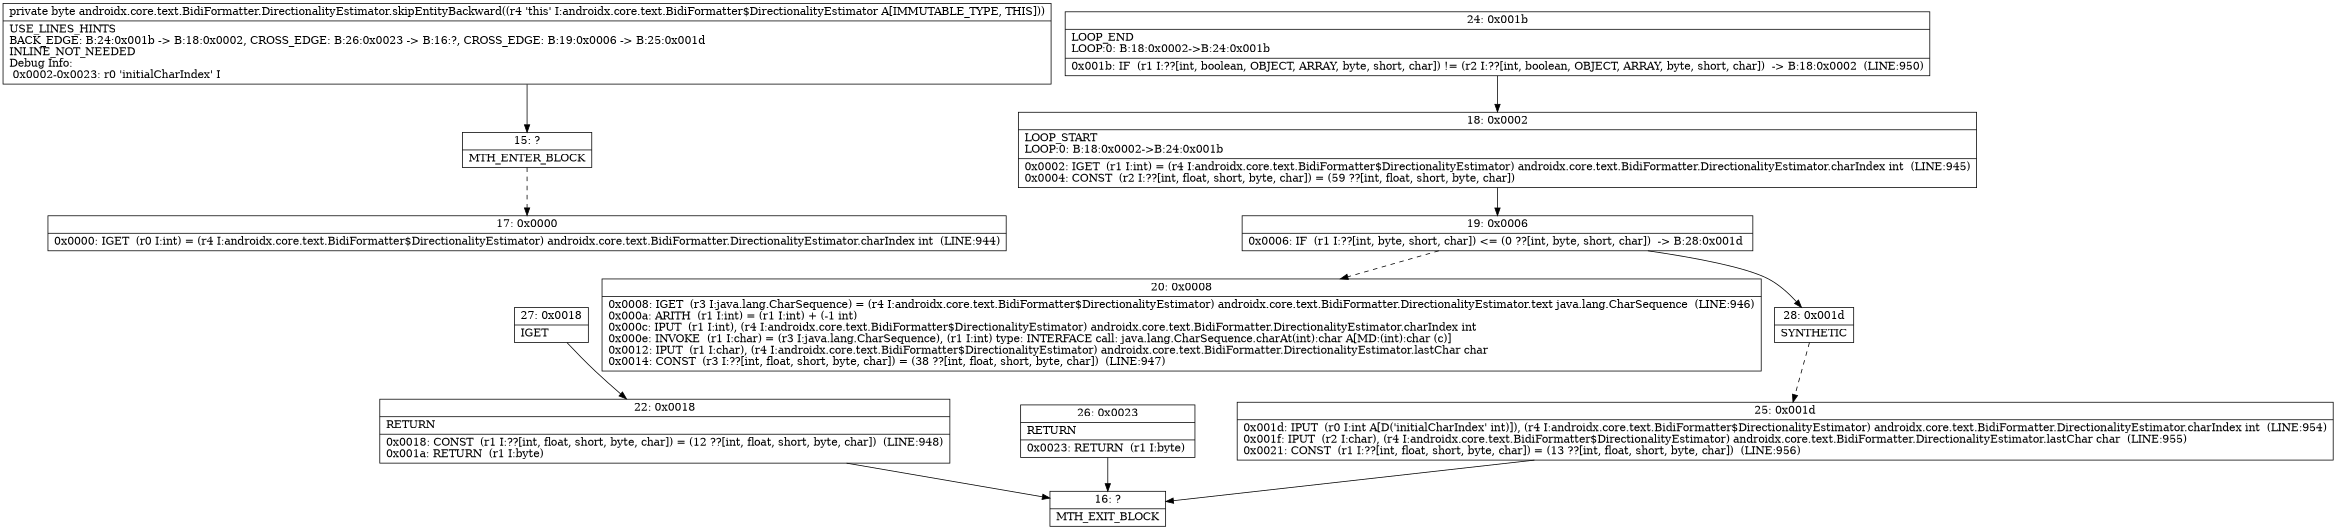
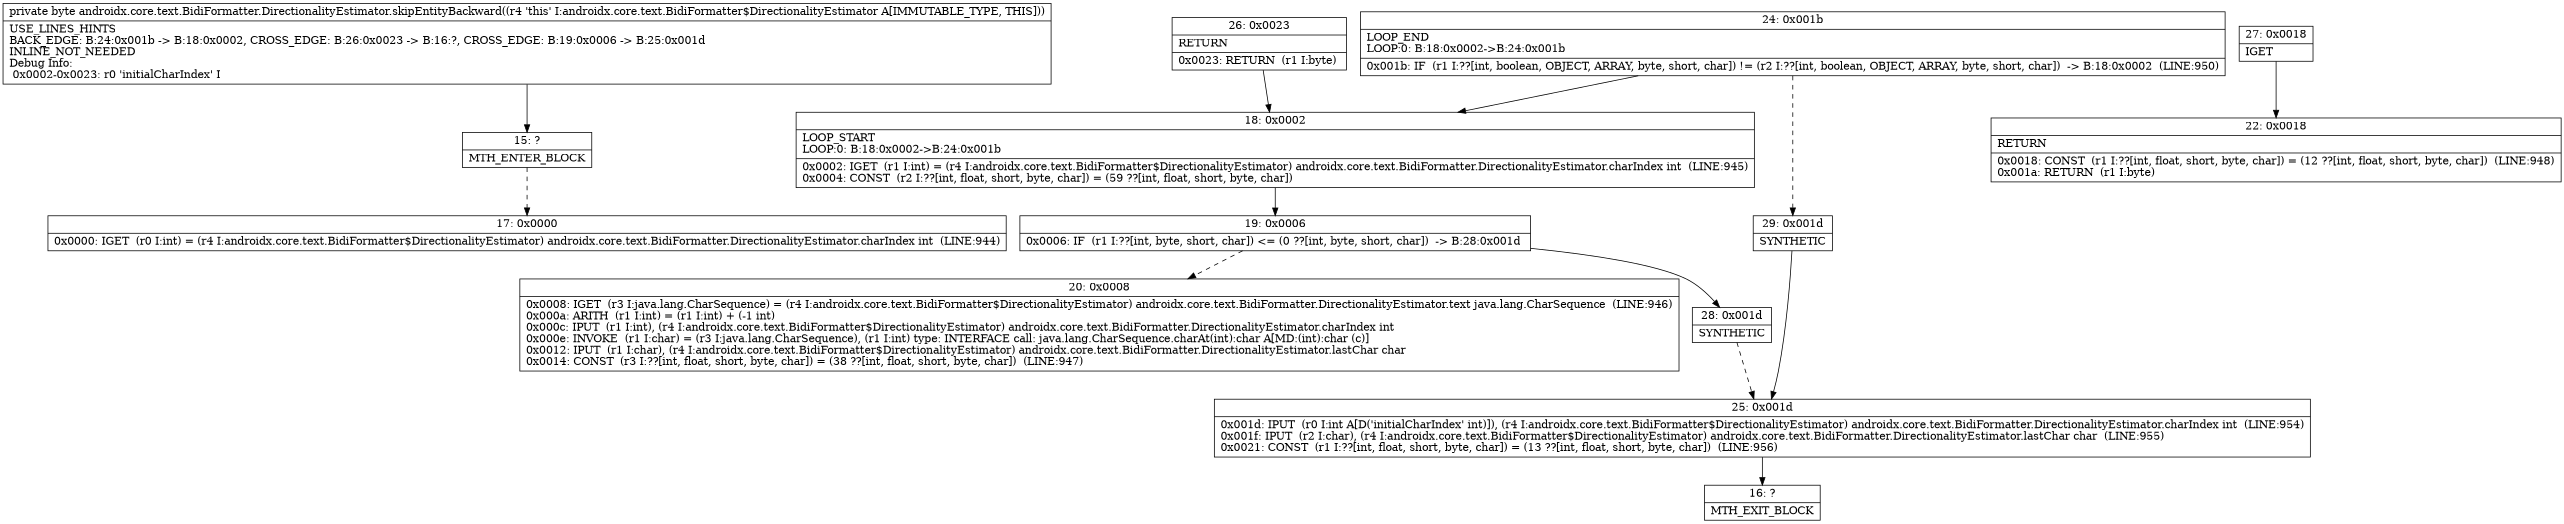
none -> (1793, 233)
(1108, 471) -> (1266, 87)
(944, 480) -> none
